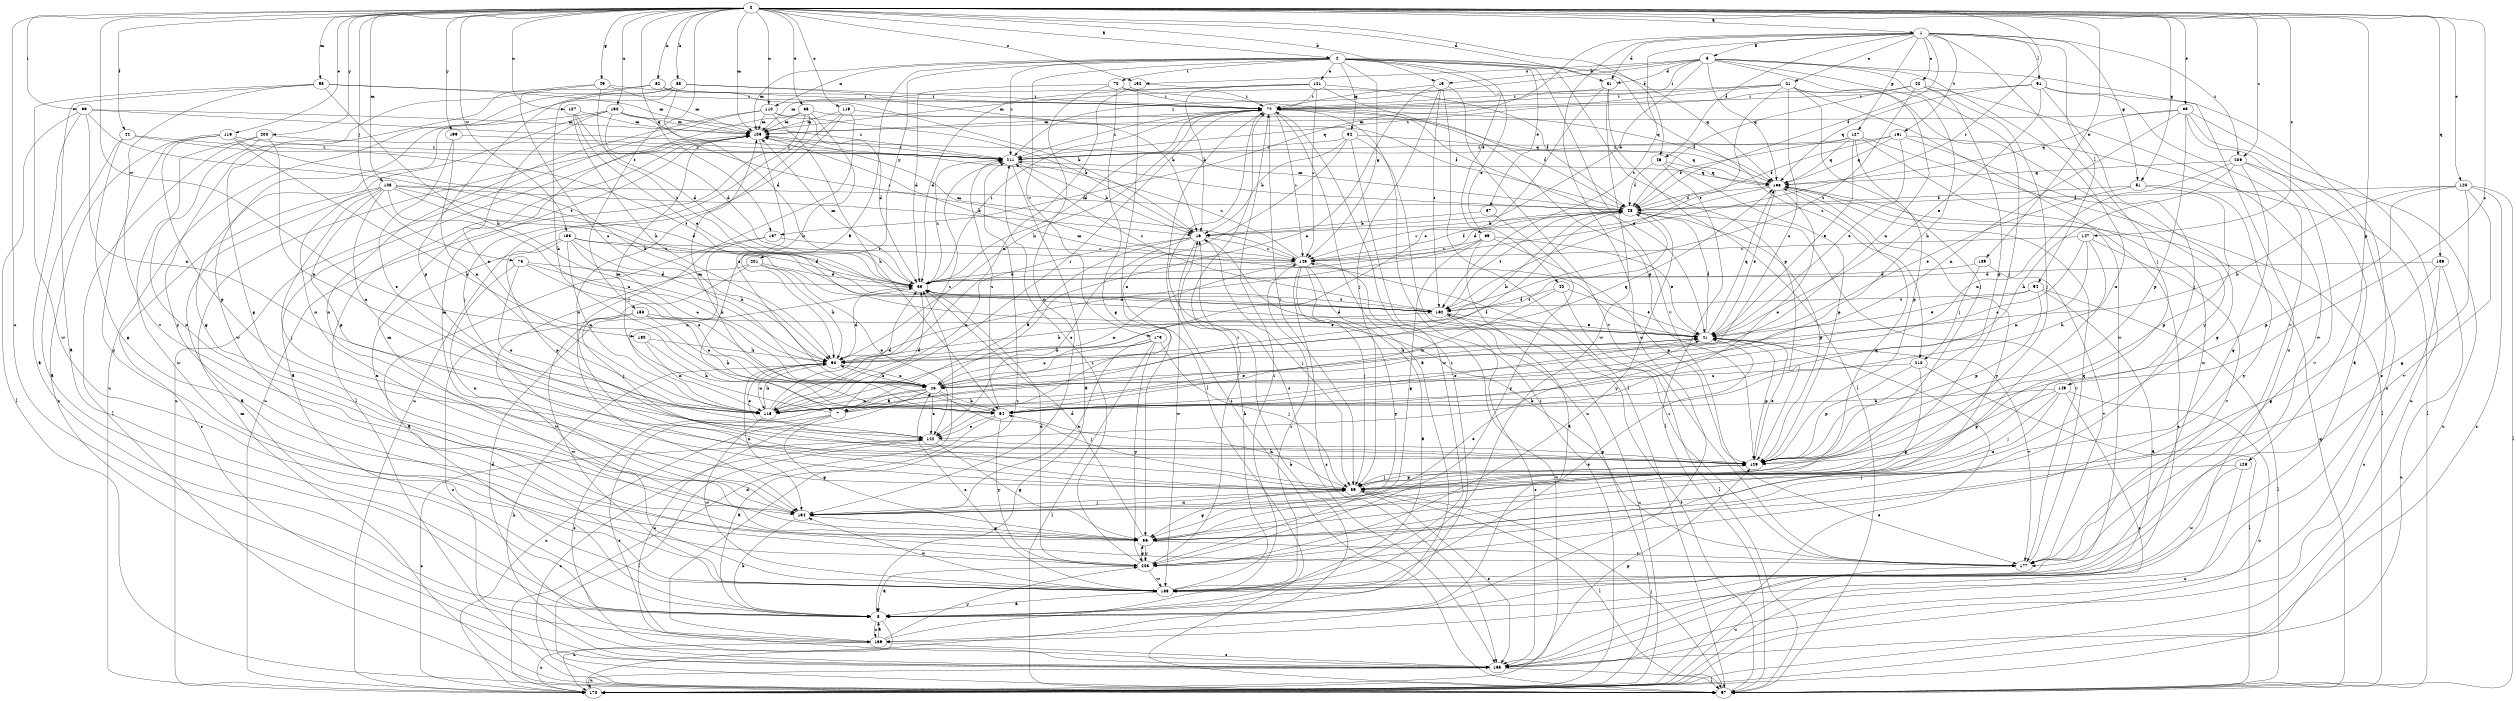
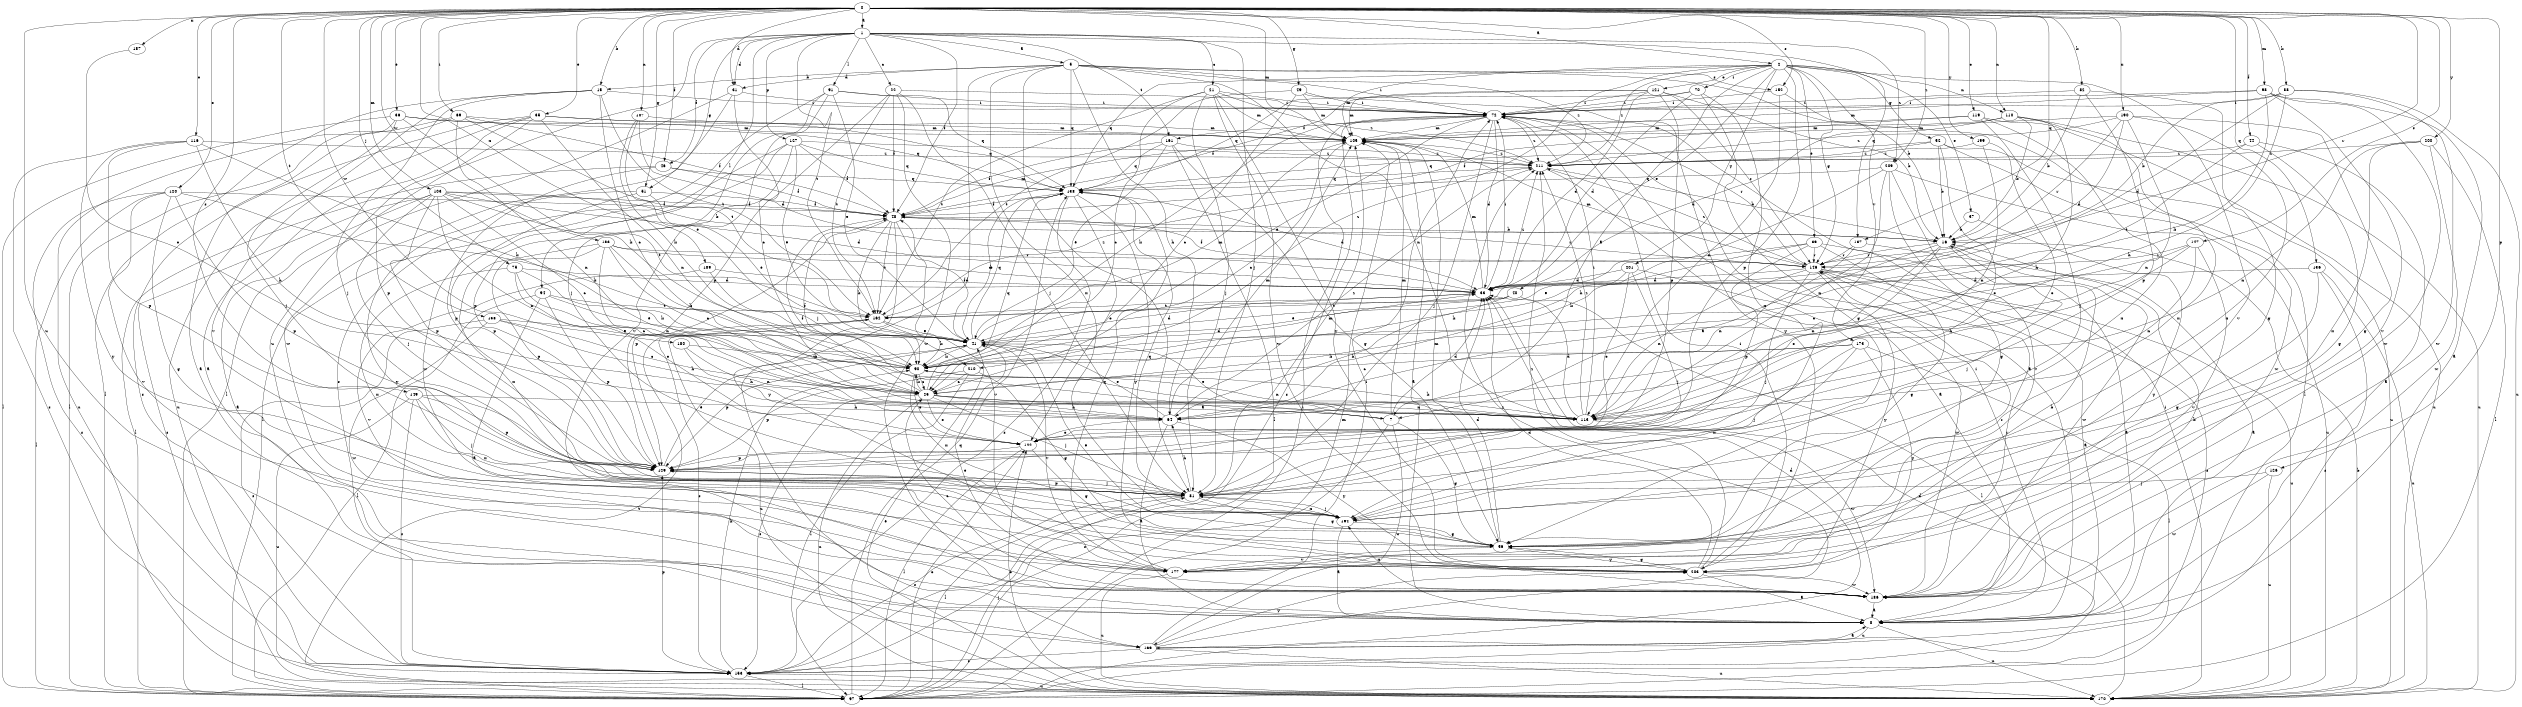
none -> (137, 49)
(1516, 152) -> (1295, 127)
(1353, 490) -> (1192, 496)
(743, 566) -> (1339, 572)
